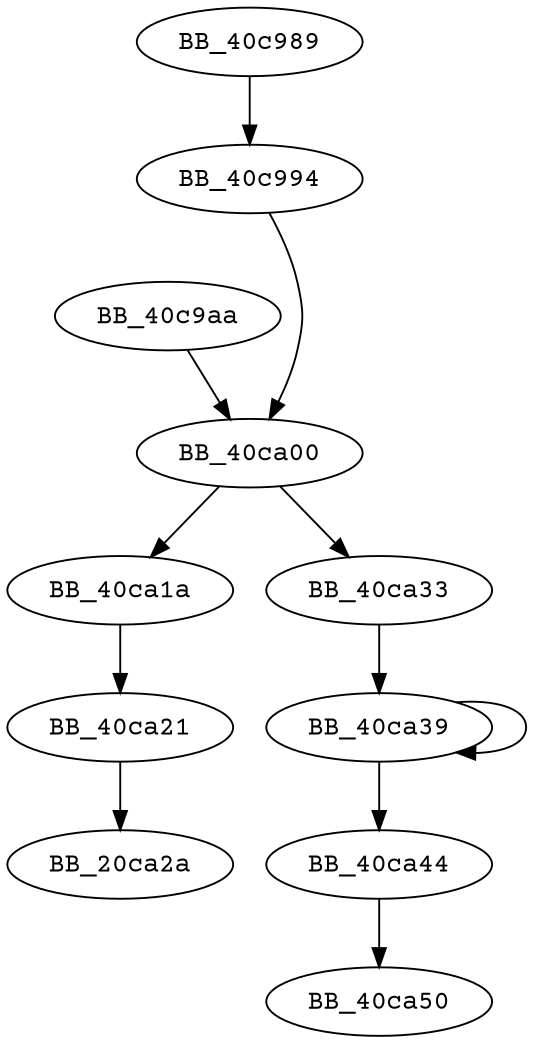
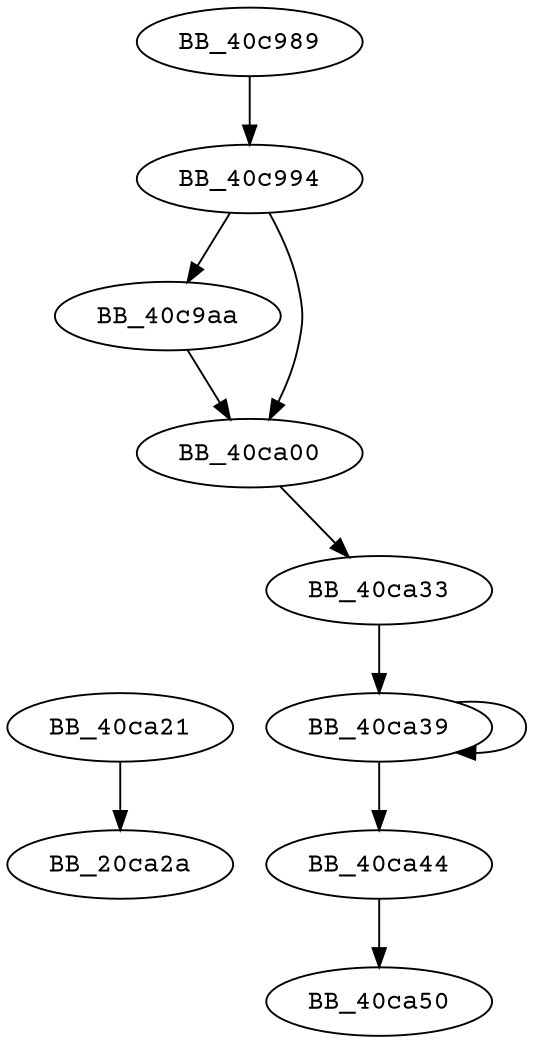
none -> (214, 239)
(120, 590) -> none
